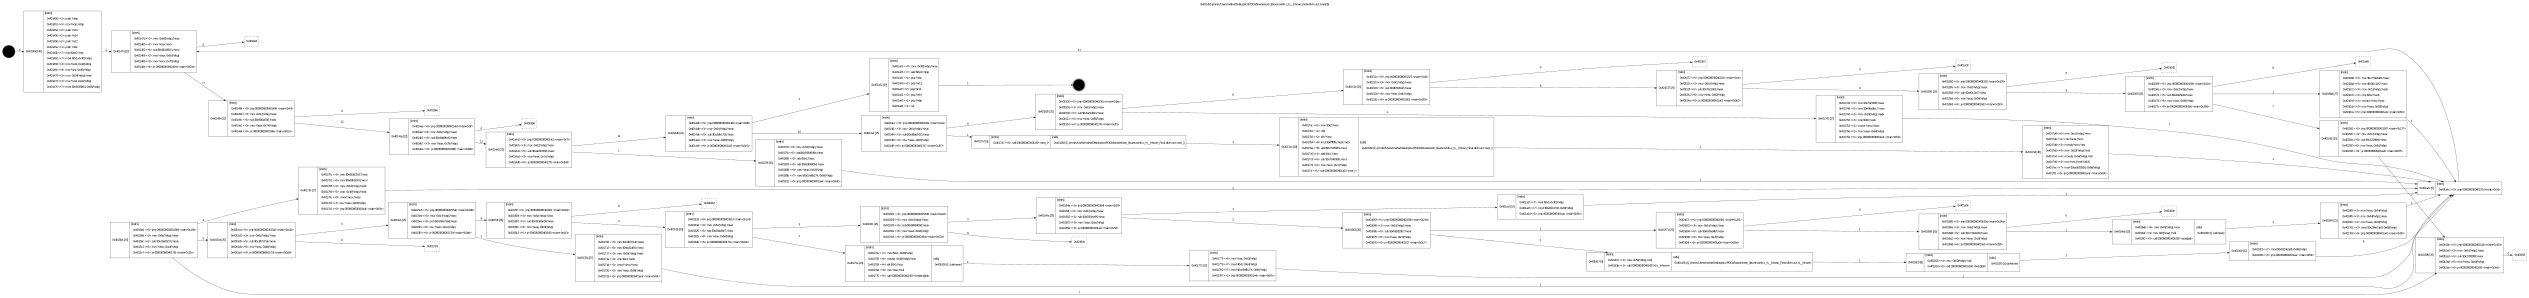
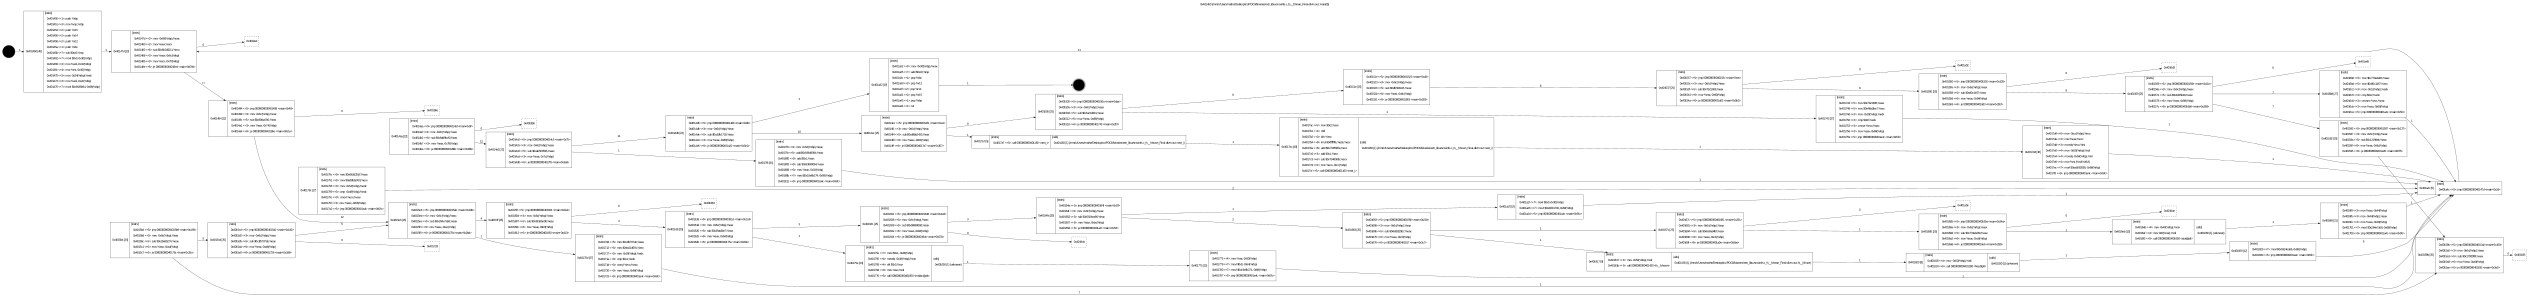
(1700, 62) -> none
(341, 128) -> (296, 216)
(247, 210) -> none
